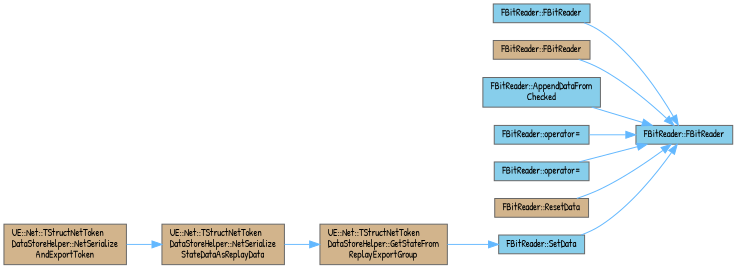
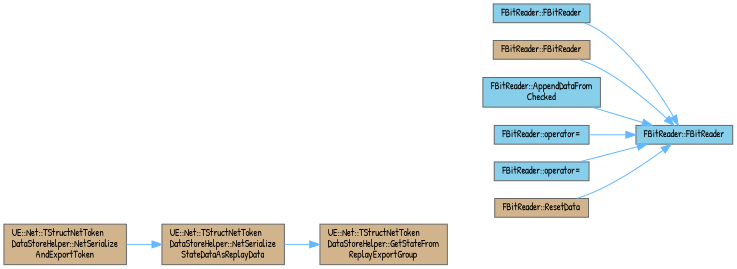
(542, 244) -> none
